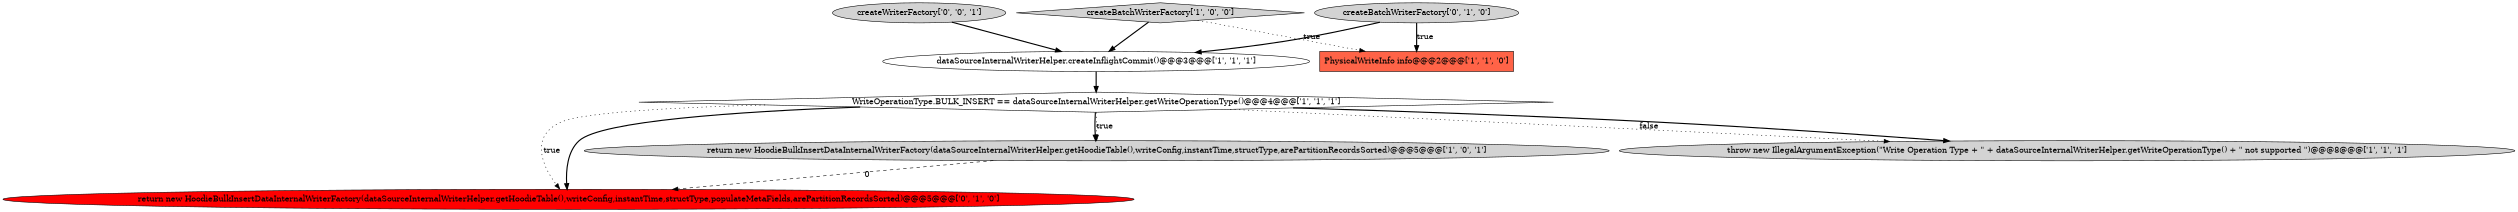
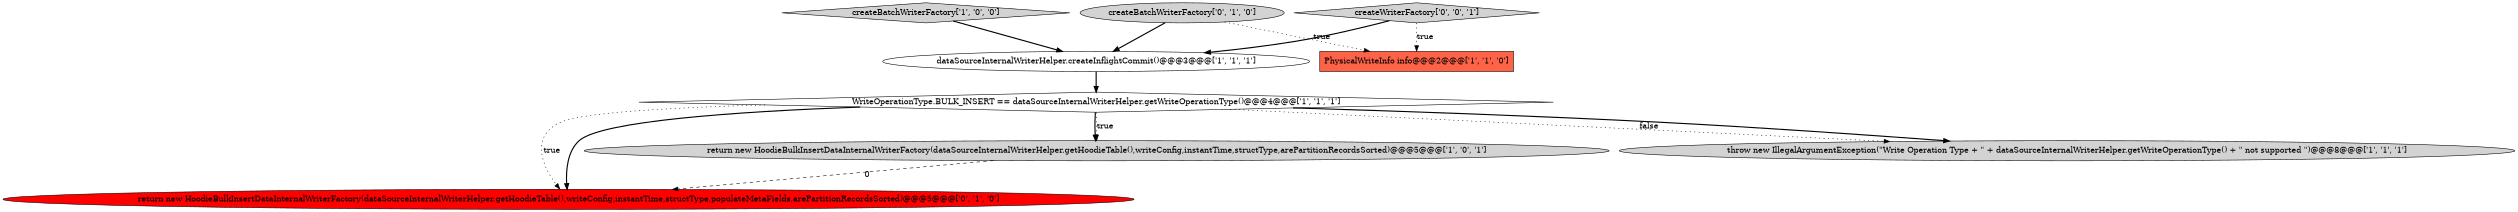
(919, 13) -> (1417, 13)
(1417, 34) -> (1294, 36)
(1279, 35) -> (1417, 34)
